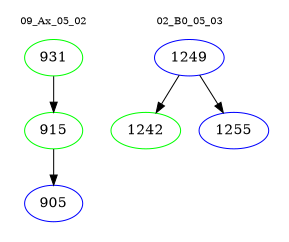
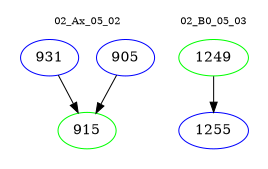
(54, 22) -> (88, 22)
(54, 58) -> (50, 58)
(189, 58) -> (214, 58)
(146, 131) -> none
(54, 162) -> (109, 90)
